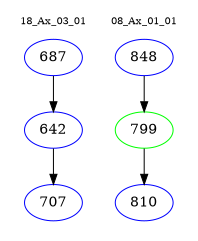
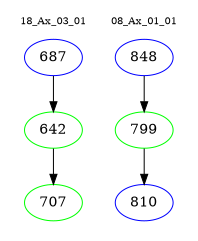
(53, 130) -> (53, 130)
(53, 203) -> (53, 203)
